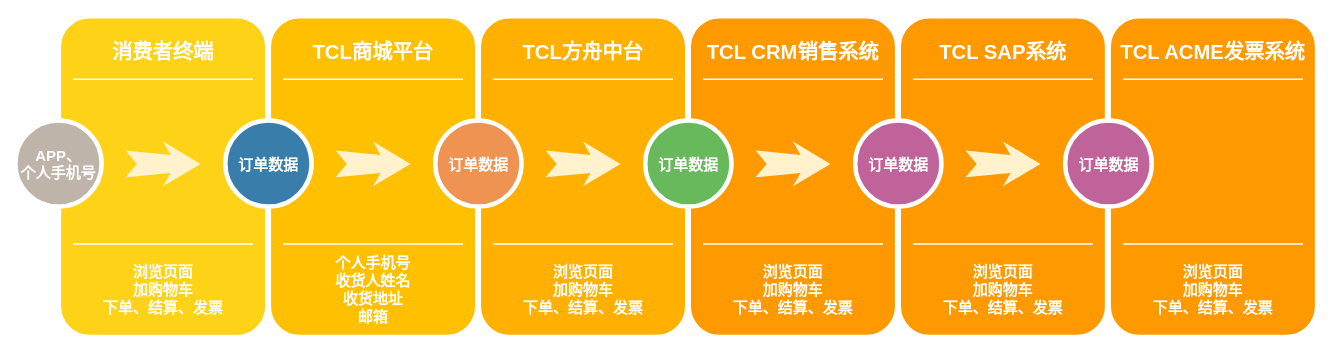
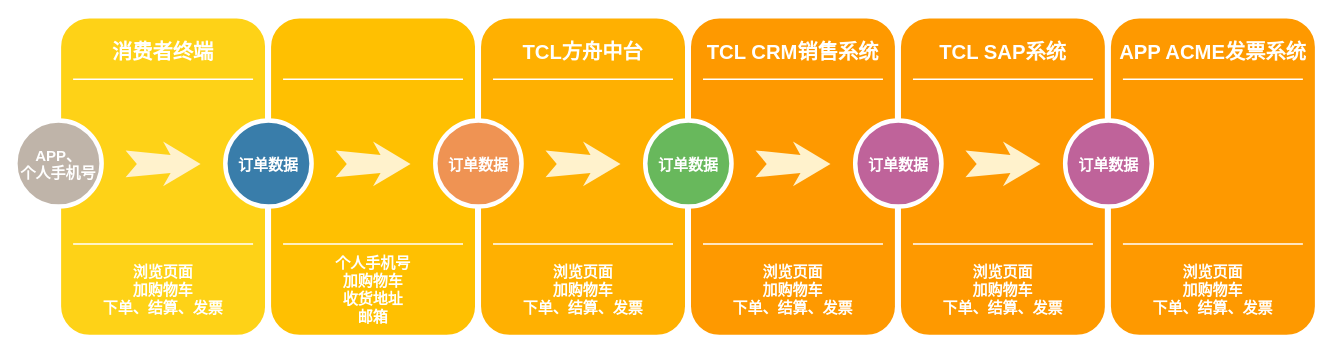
(373, 53) -> none
(1213, 53) -> (1213, 53)
(373, 289) -> (373, 289)
